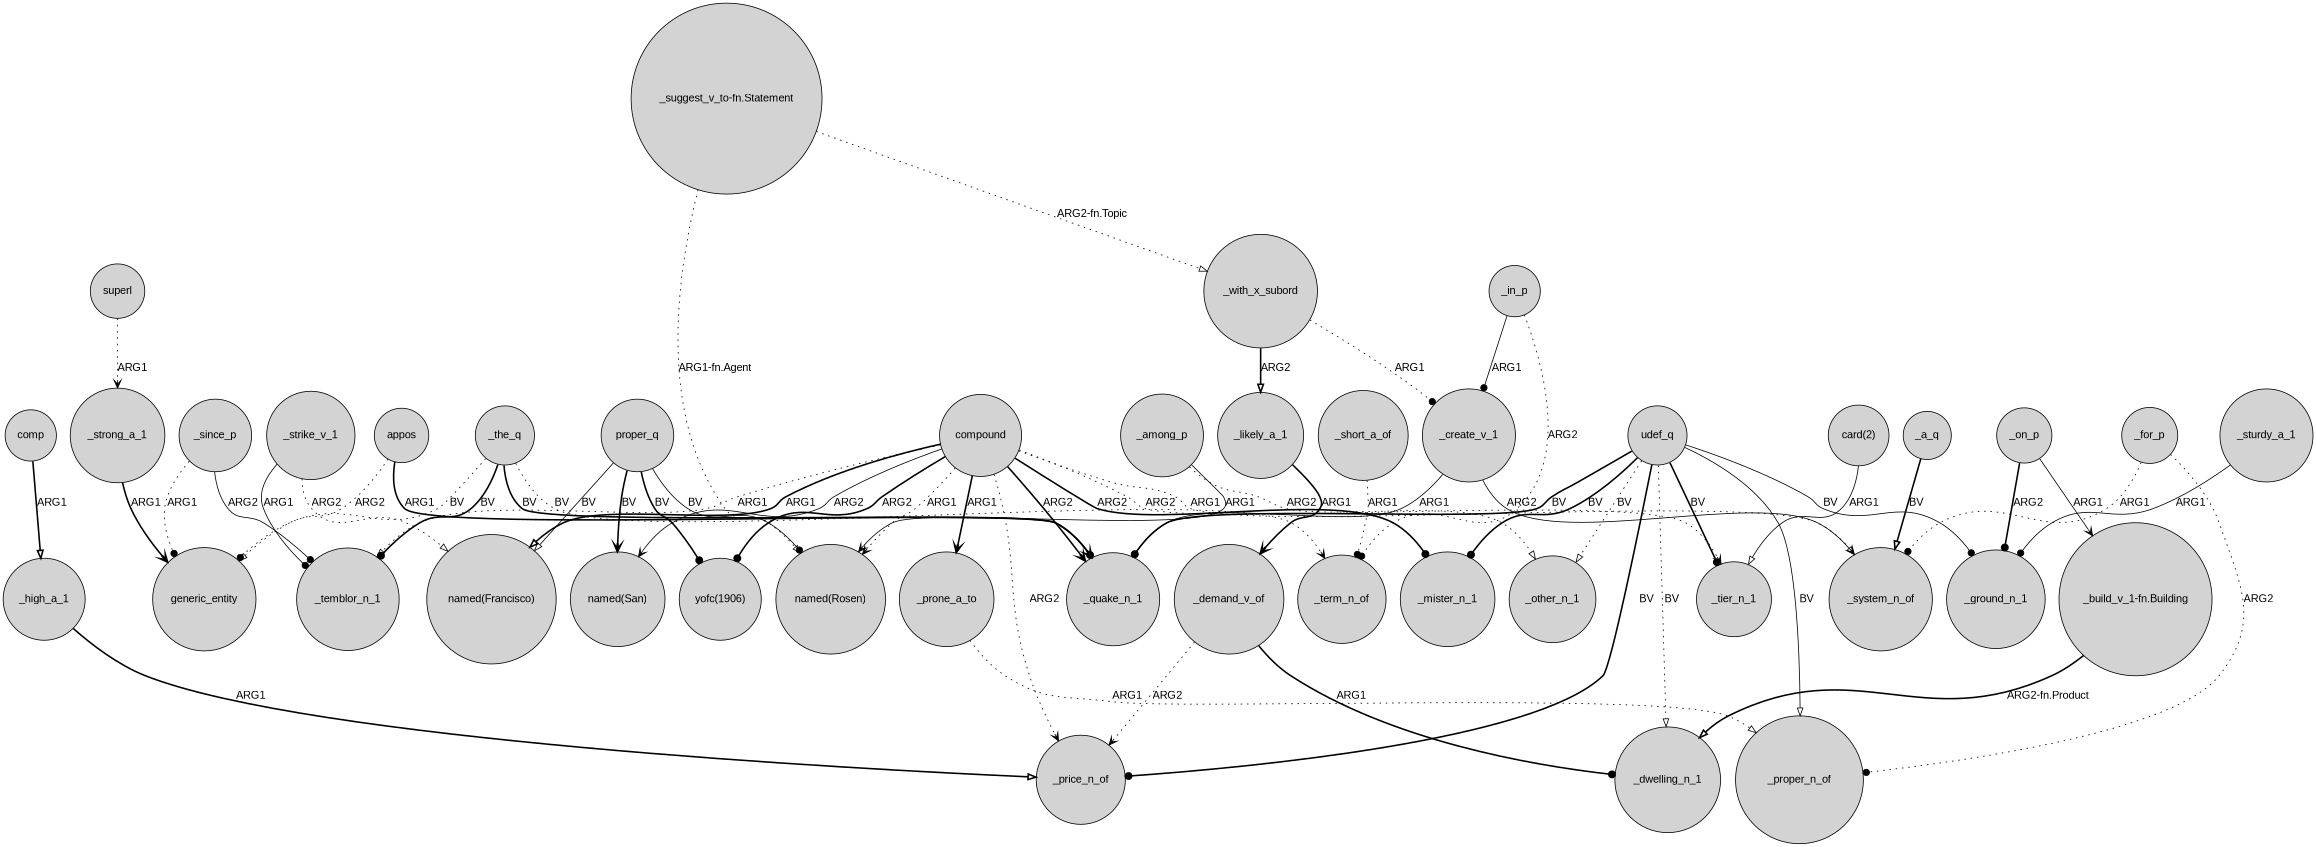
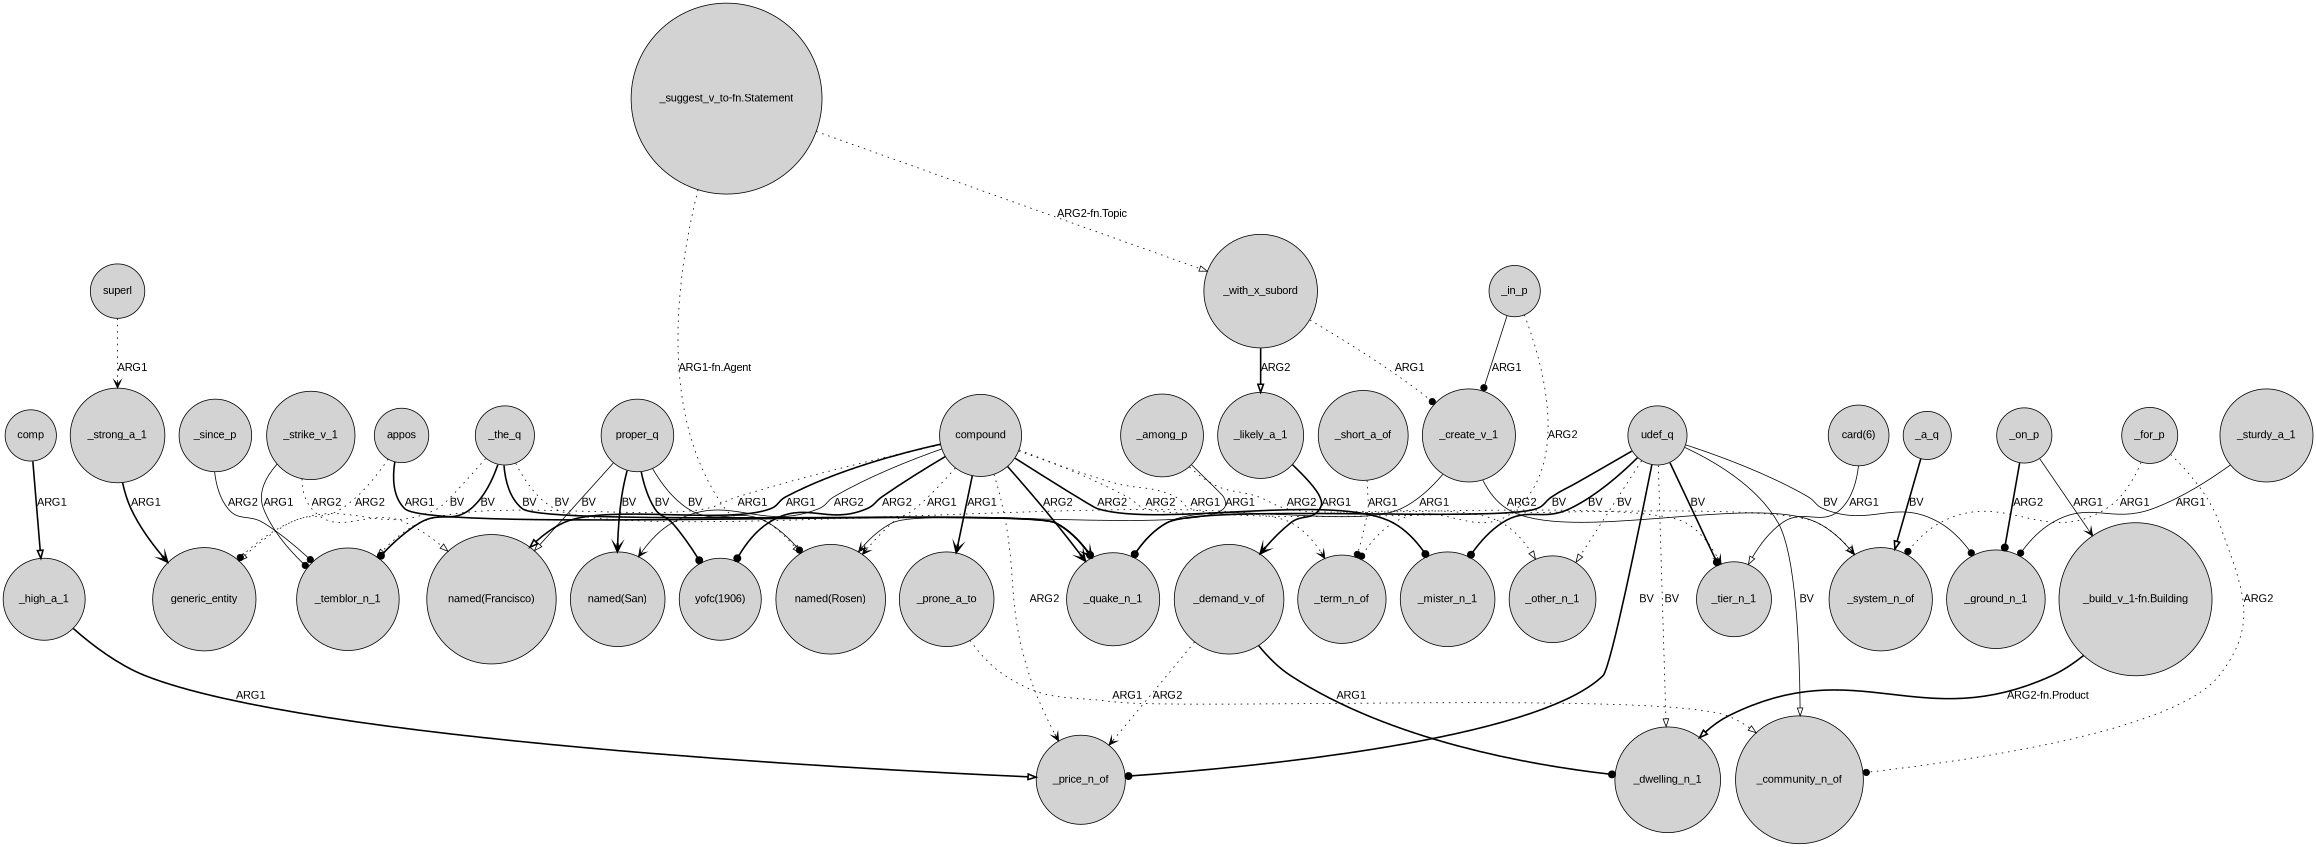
(1859, 435) -> (1859, 435)
(166, 503) -> none
(1799, 780) -> (1799, 780)
